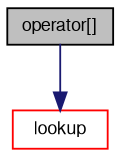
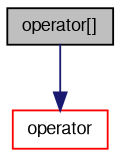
(60, 130) -> (60, 130)
